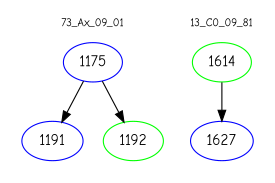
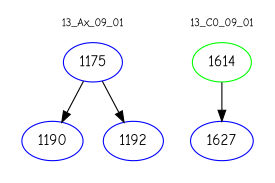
(93, 24) -> (93, 24)
(222, 24) -> (222, 24)
(52, 141) -> (52, 141)
(133, 141) -> (133, 141)
